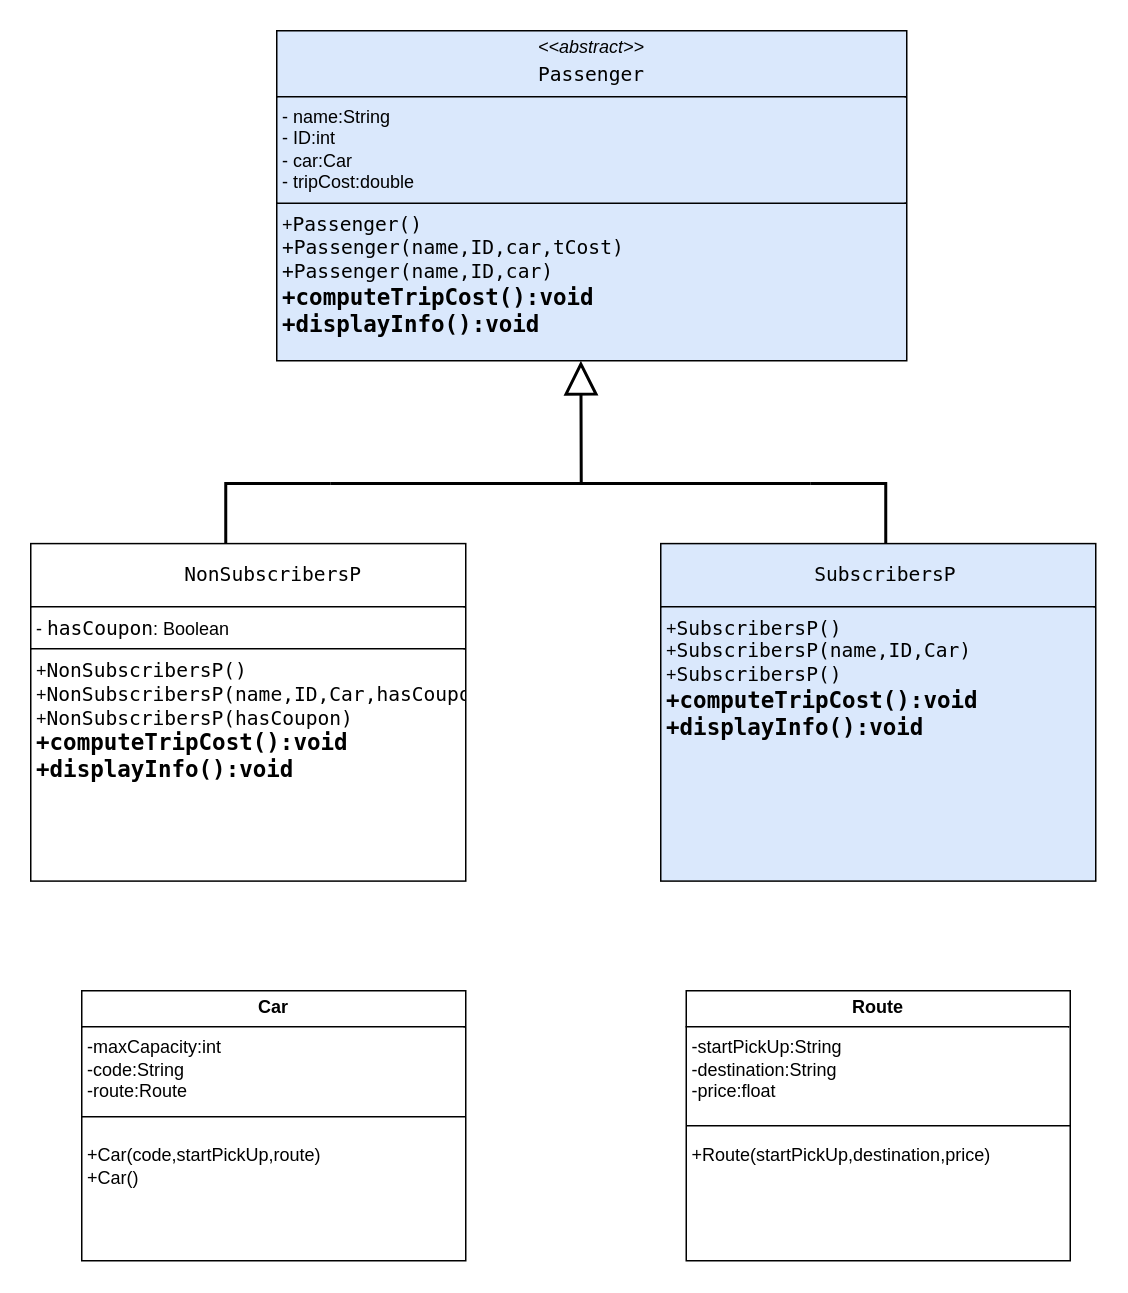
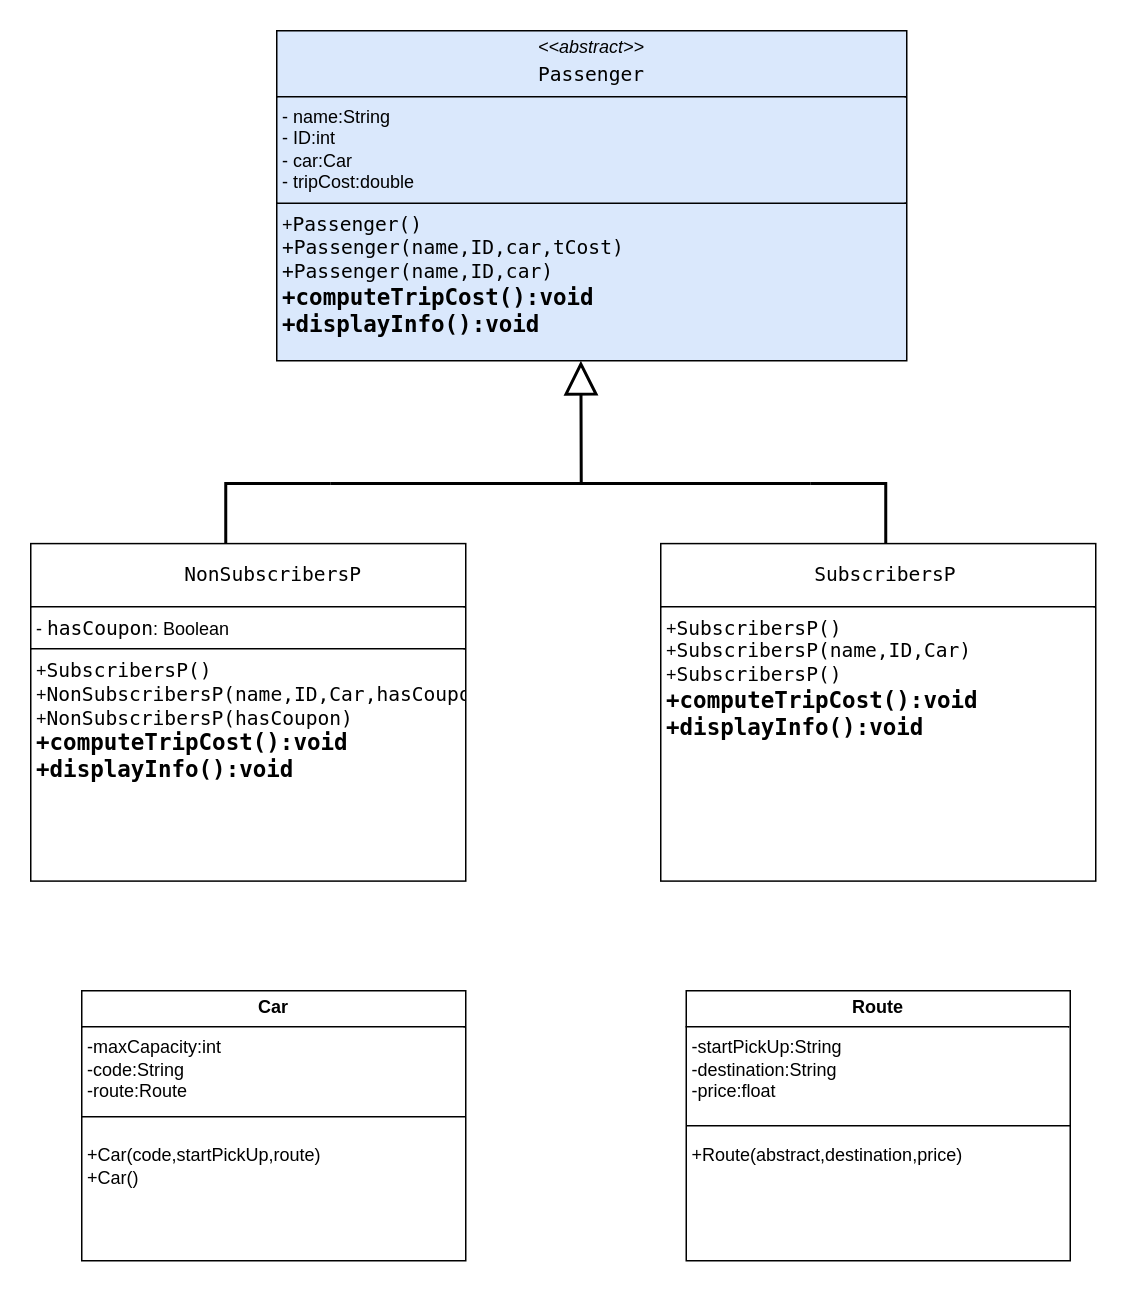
(218, 619) -> (218, 619)
(878, 712) -> (878, 712)
(859, 1045) -> (846, 1045)
